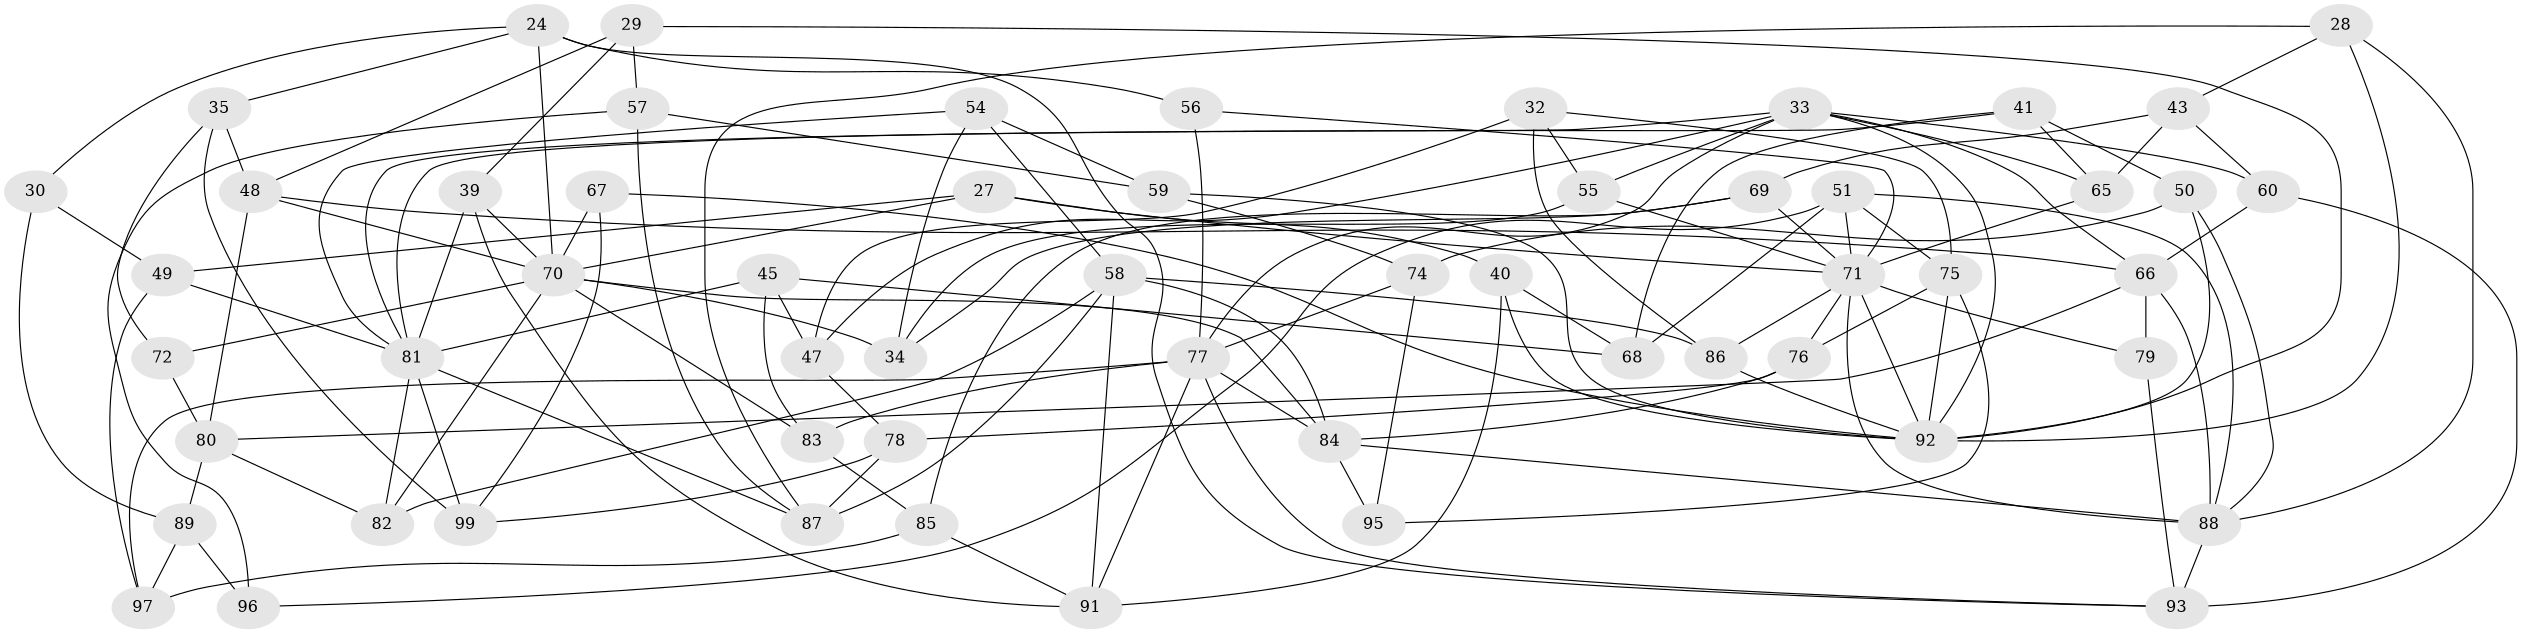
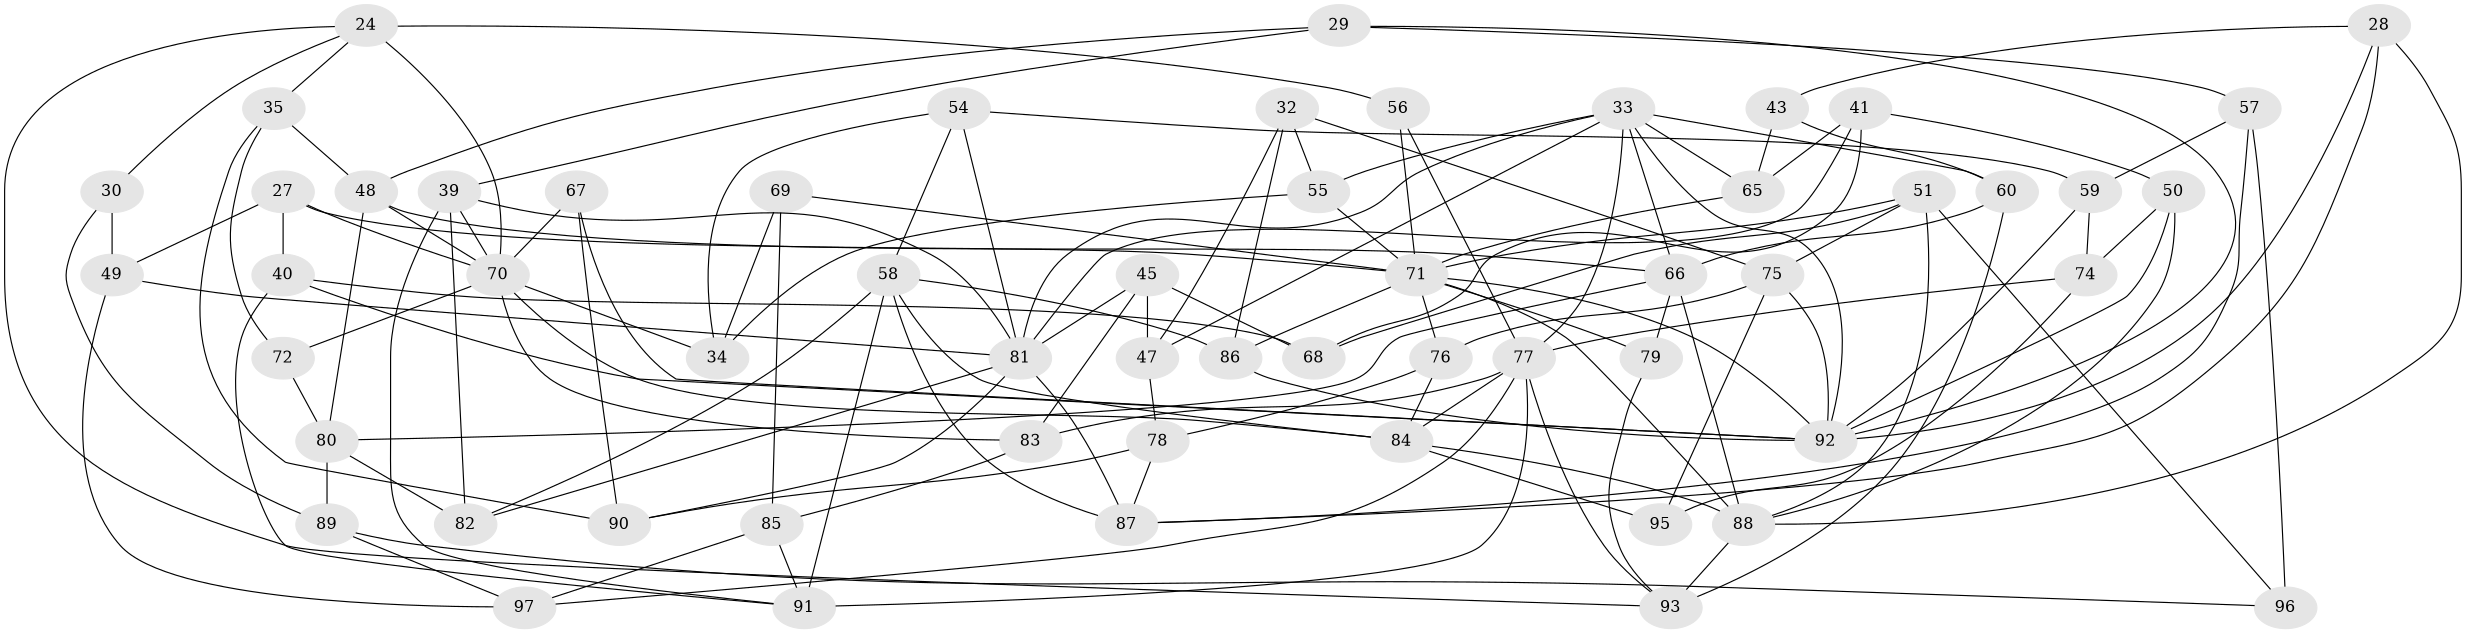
(1983, 140) -> none
(468, 400) -> (458, 358)
(466, 525) -> (619, 525)
